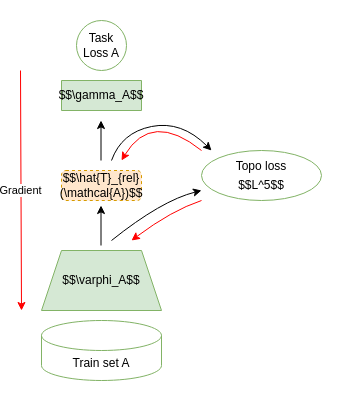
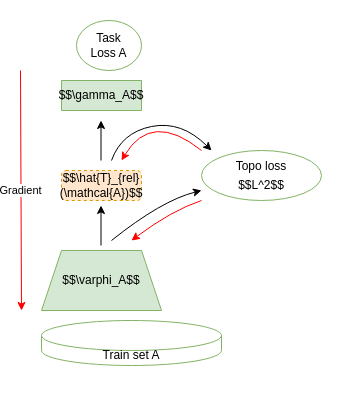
(102, 46) -> (109, 46)
(262, 169) -> (262, 169)
(102, 351) -> (132, 343)
